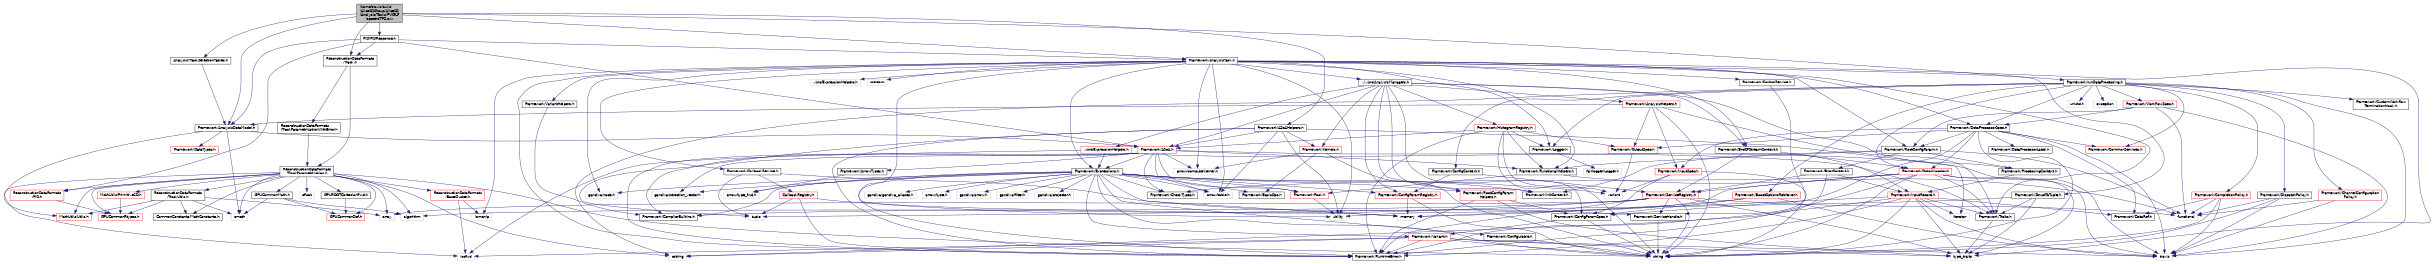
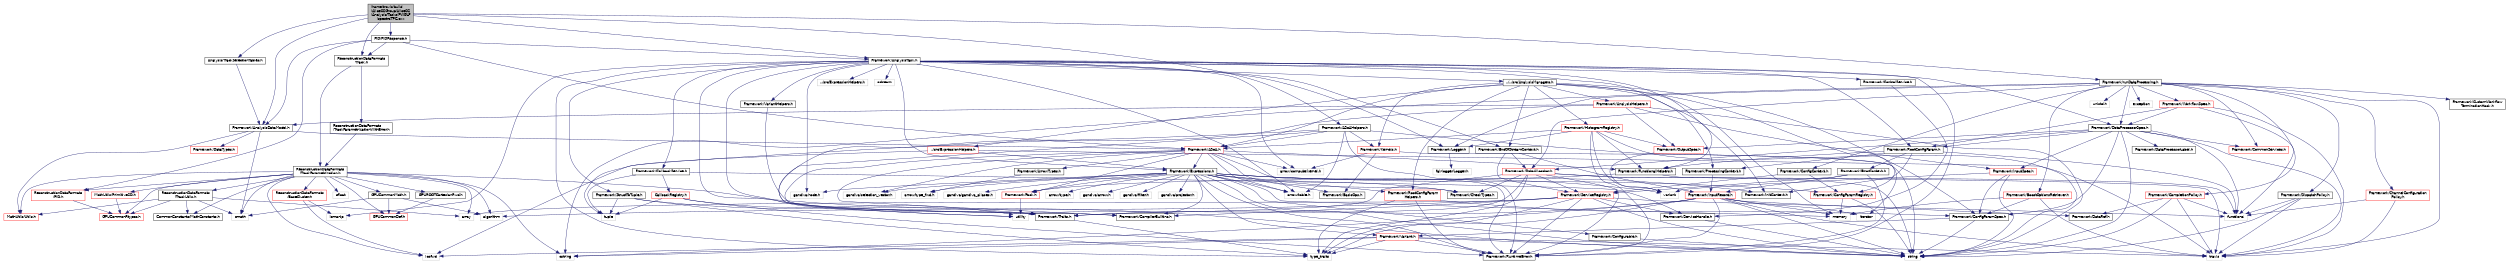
(2078, 157) -> (2211, 154)
